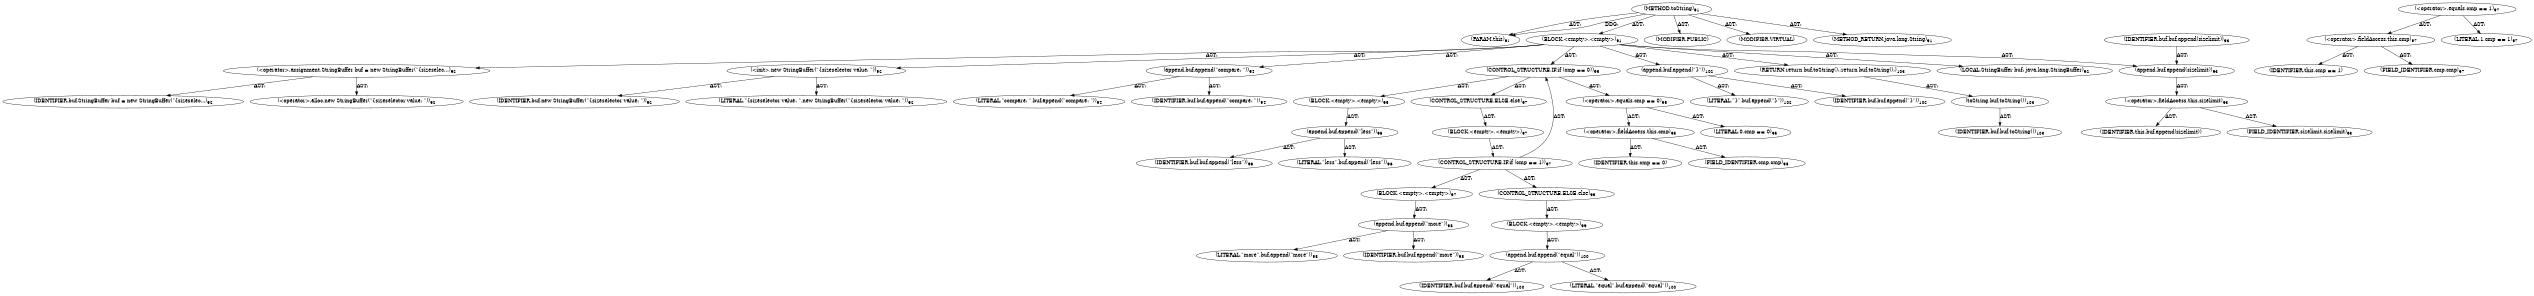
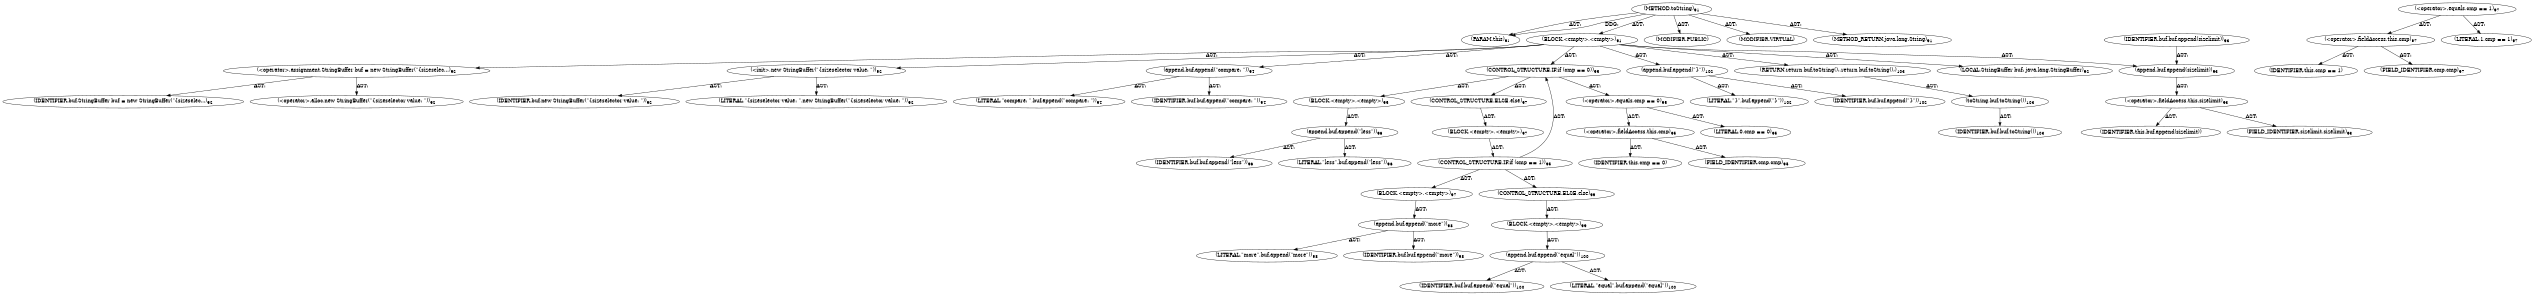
(1549, 163) -> (1549, 163)
